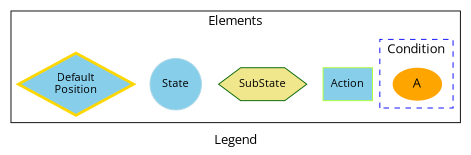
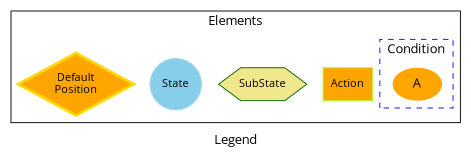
(76, 84) -> (76, 84)
(348, 84) -> (348, 84)
